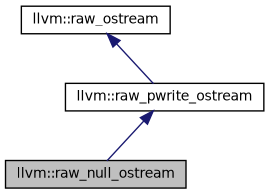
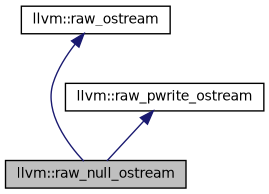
(135, 64) -> (52, 104)
